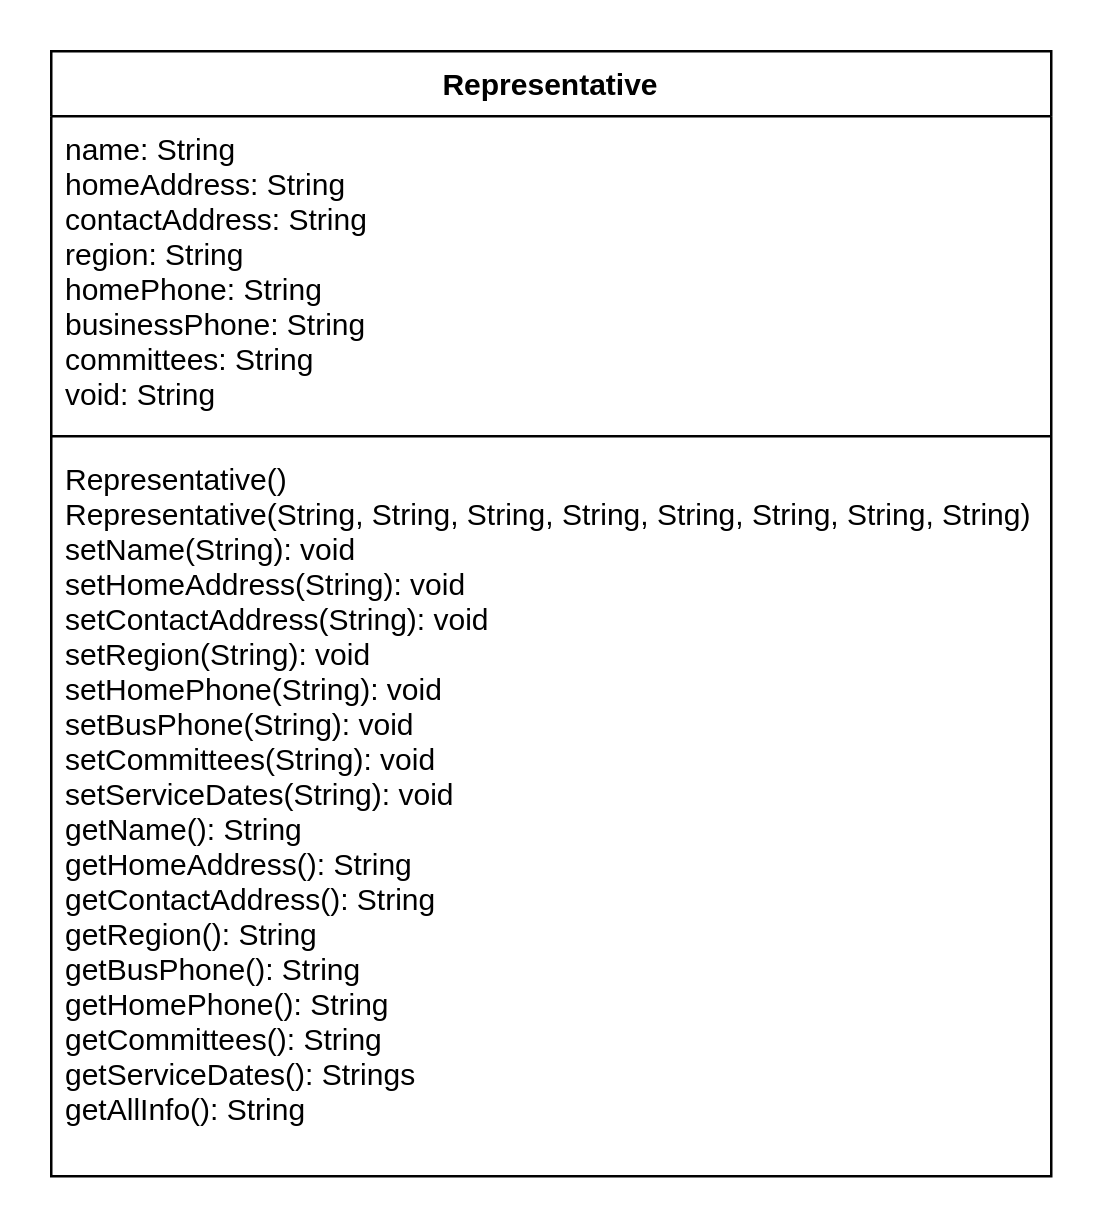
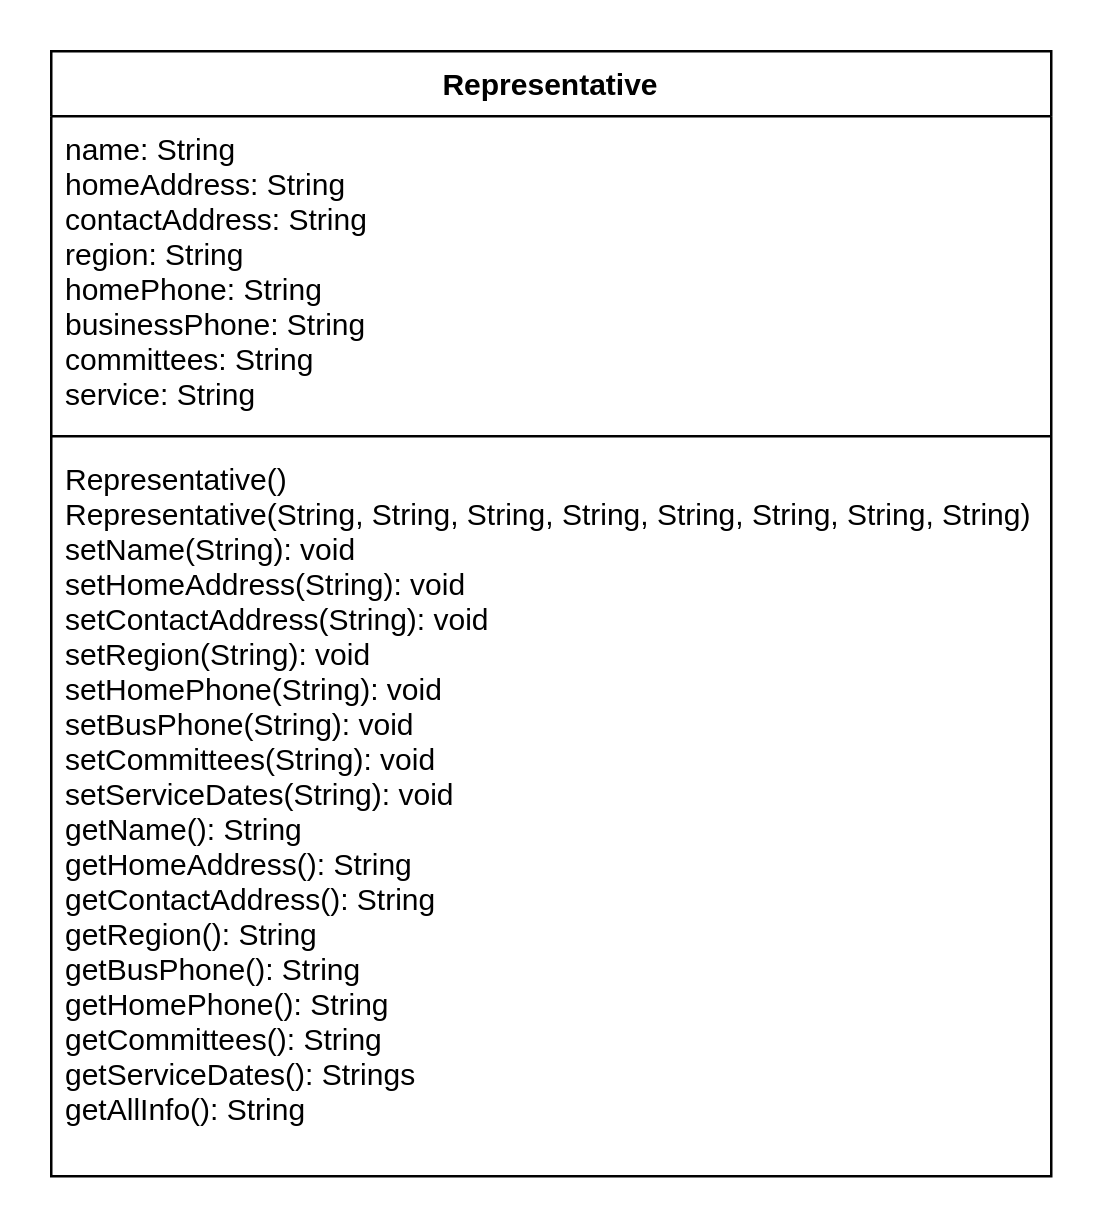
(154, 150) -> (154, 150)
